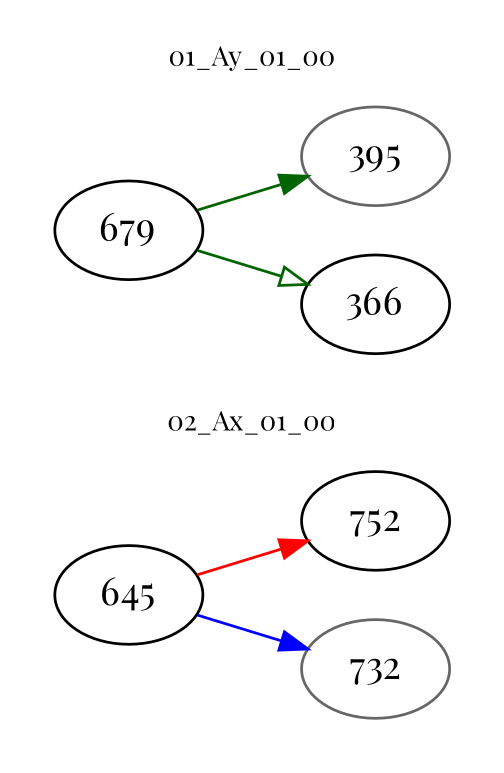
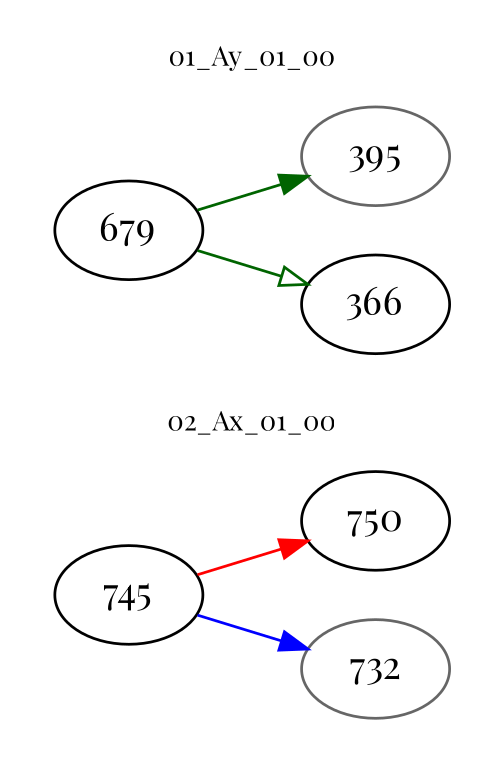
(376, 521) -> (376, 521)
(129, 595) -> (129, 595)
